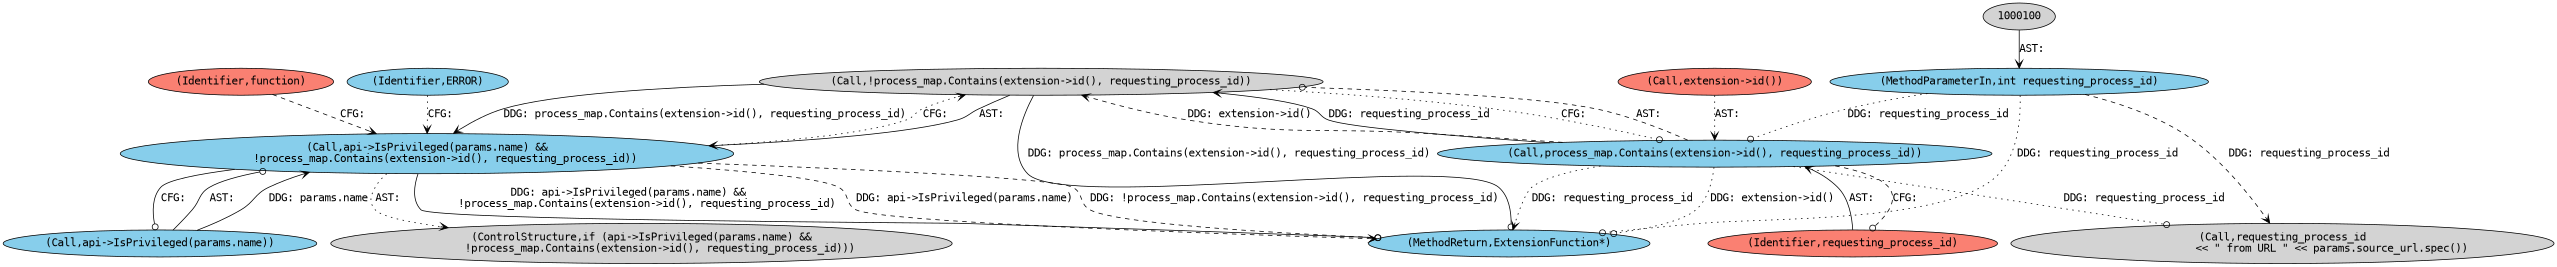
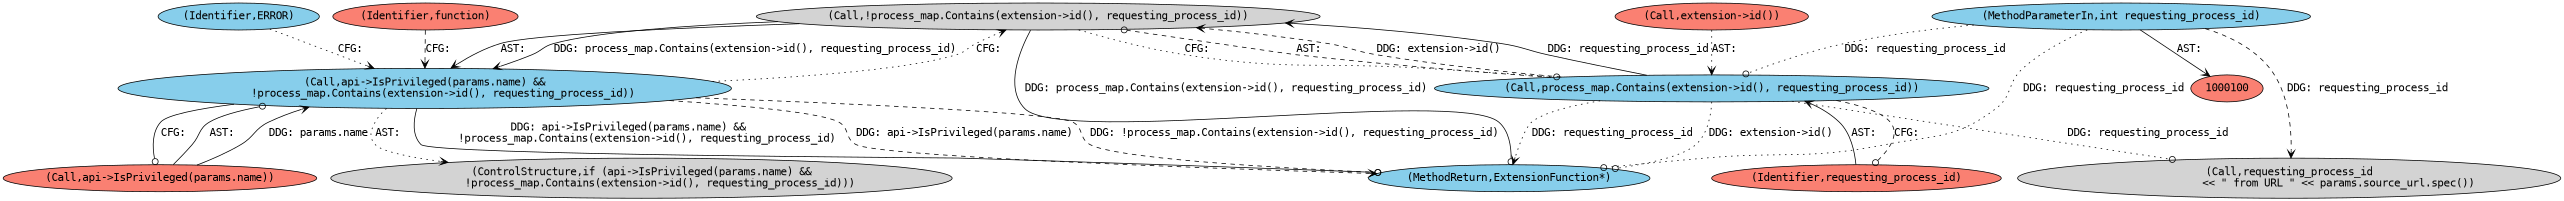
(2019, 16) -> (2227, 88)
(2019, 45) -> (2172, 51)
(160, 243) -> (160, 178)
